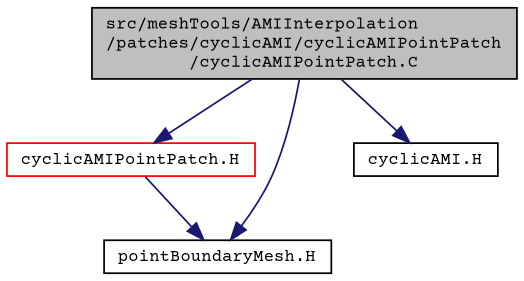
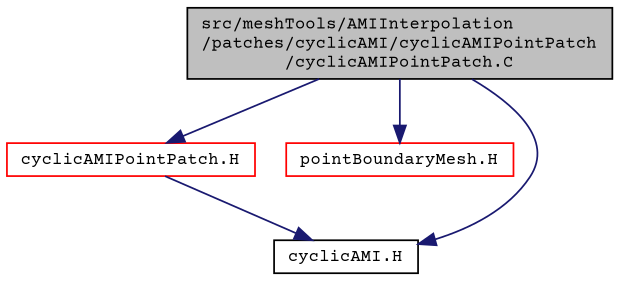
(168, 202) -> (230, 205)
(218, 257) -> (400, 160)
